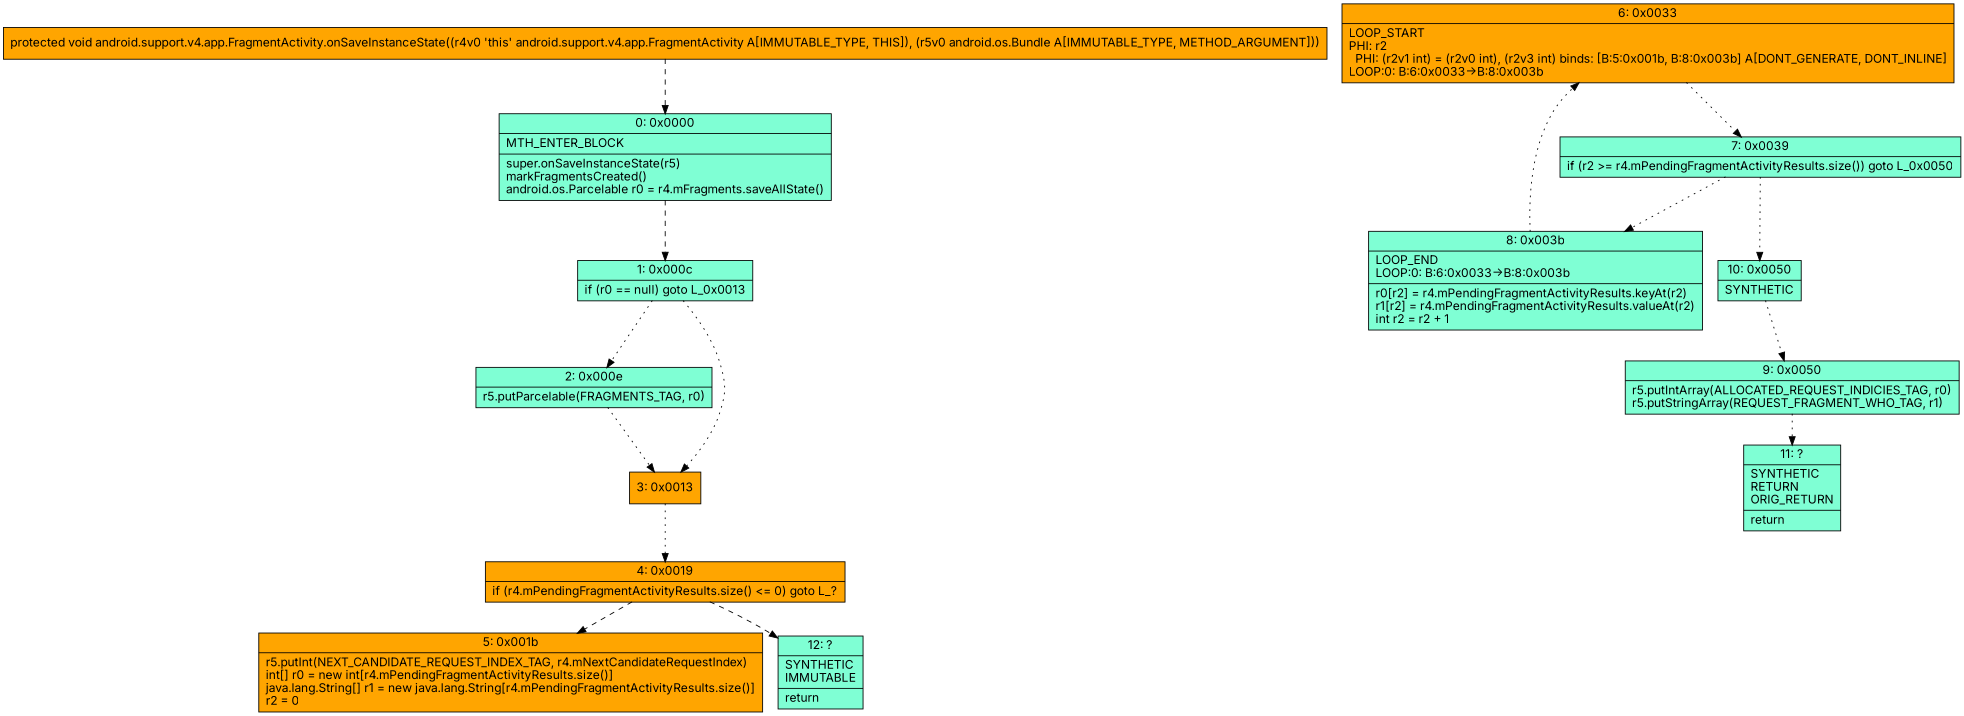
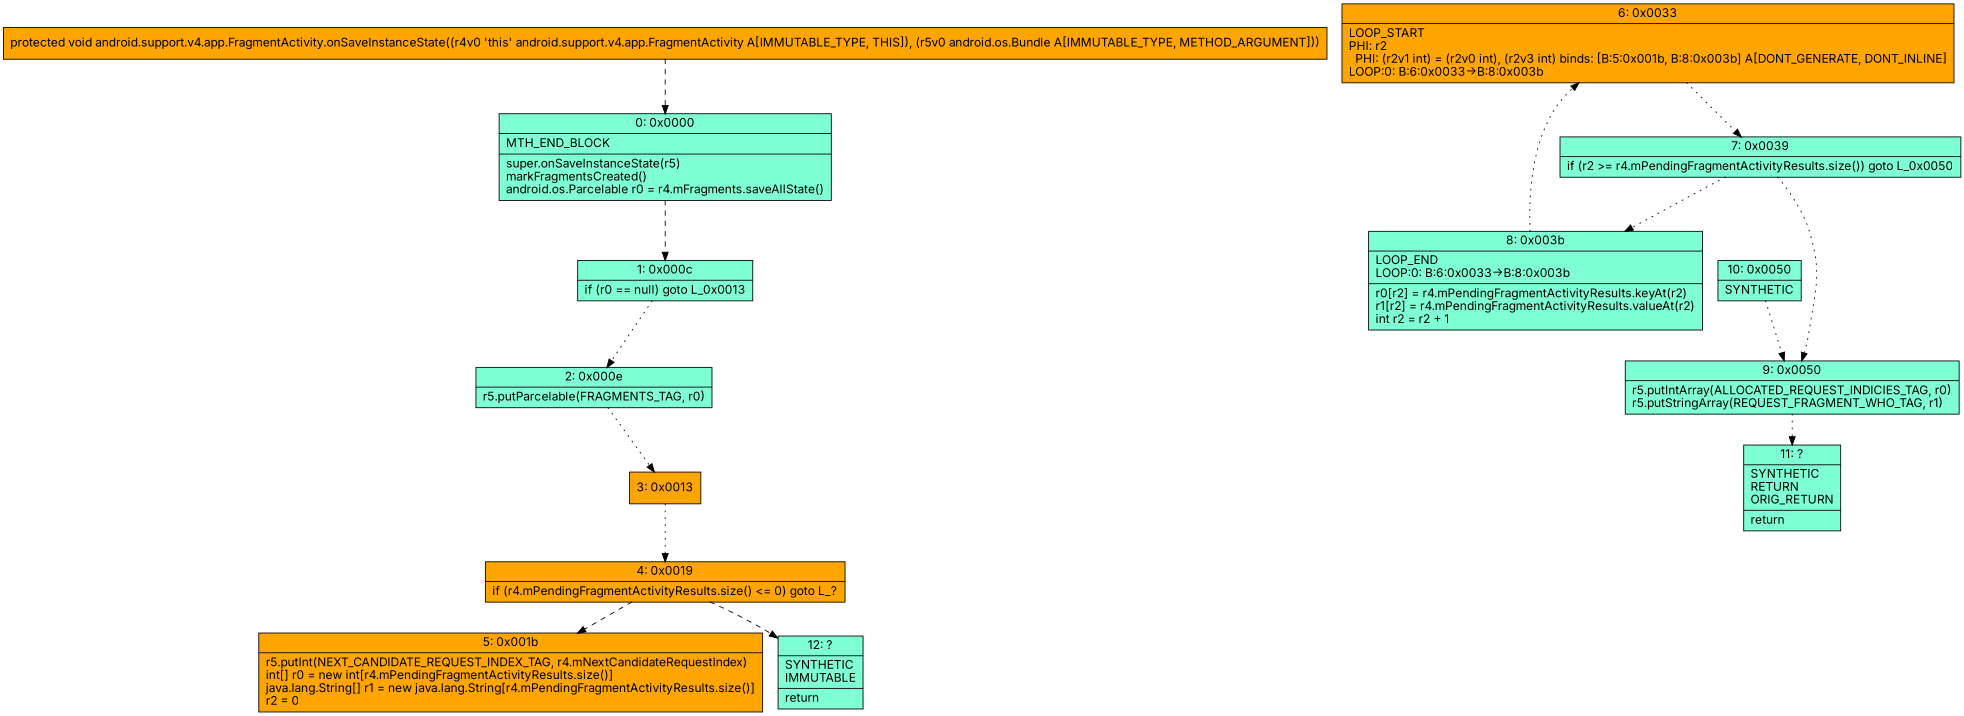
(566, 143) -> (558, 143)
(1760, 215) -> (1816, 260)
(724, 383) -> none
